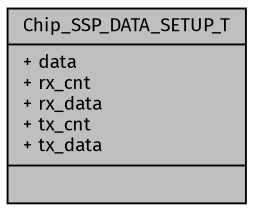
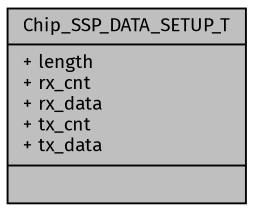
(50, 62) -> (59, 62)
